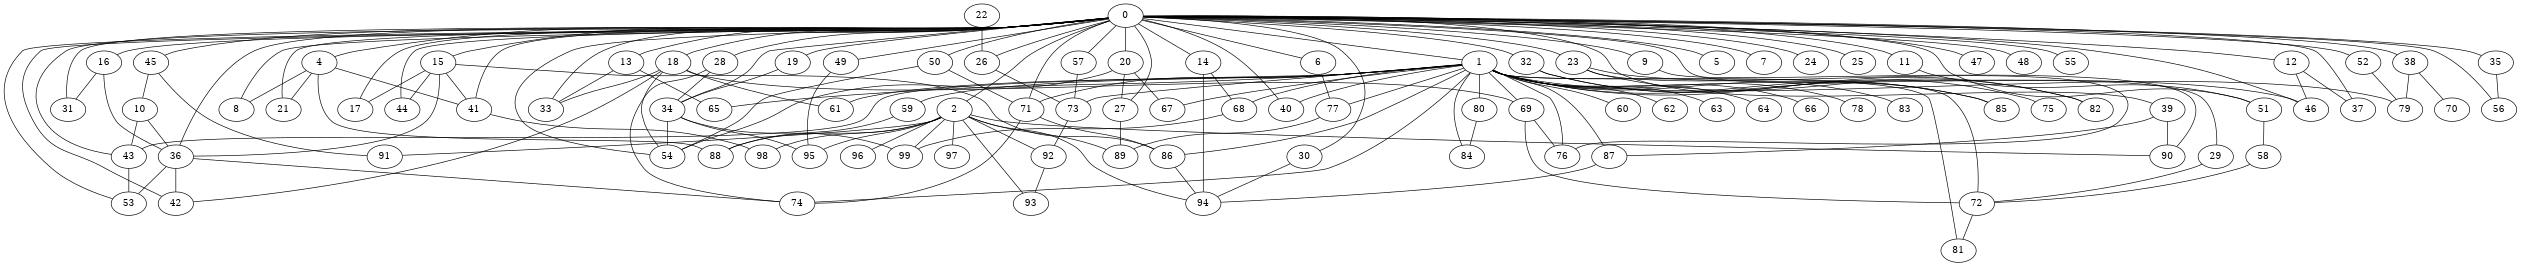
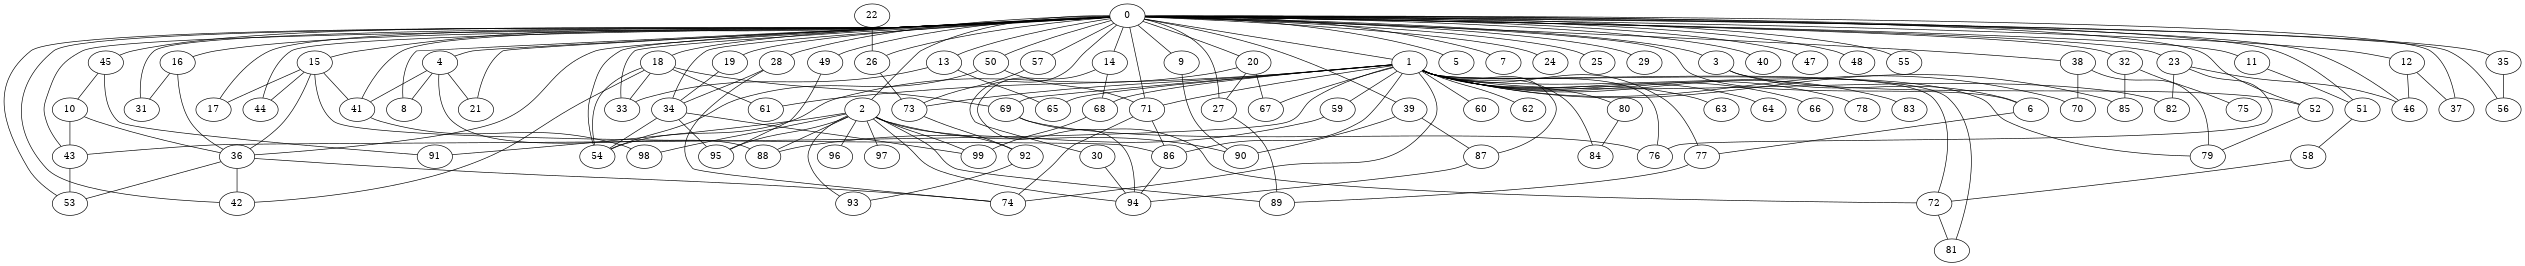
none -> (1716, 63)
(1380, 79) -> (1744, 86)
(2099, 189) -> none
